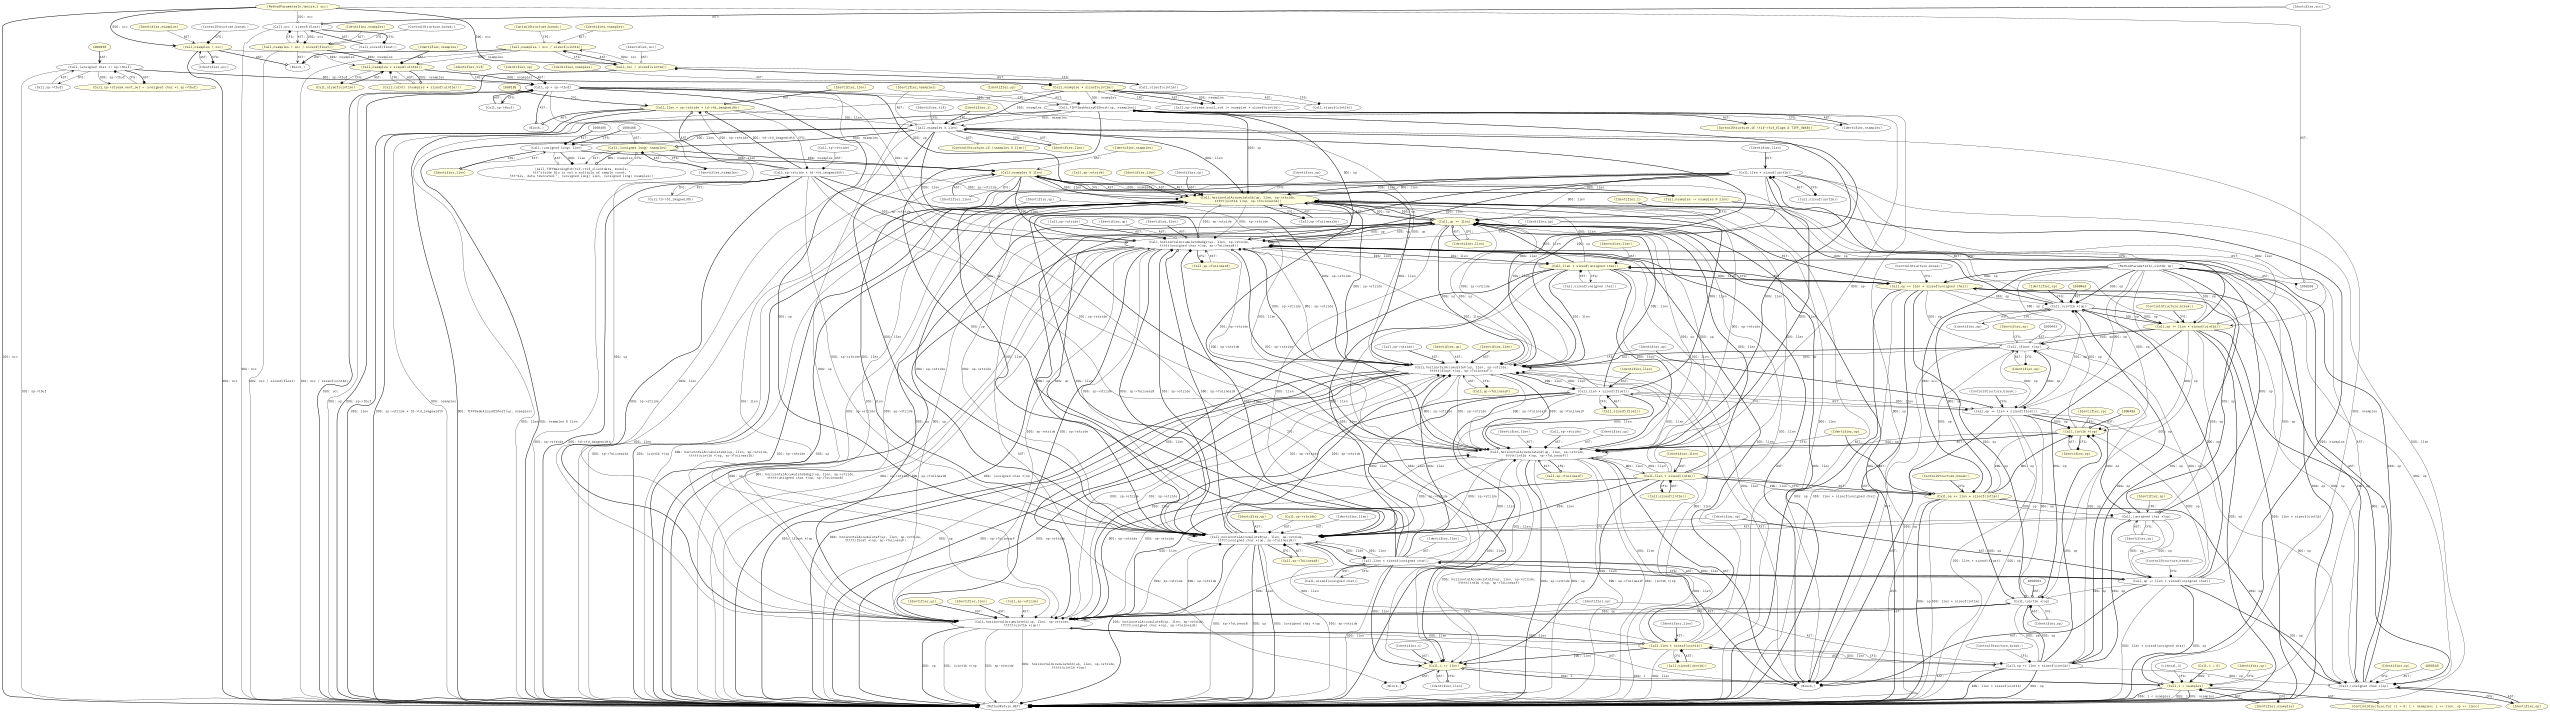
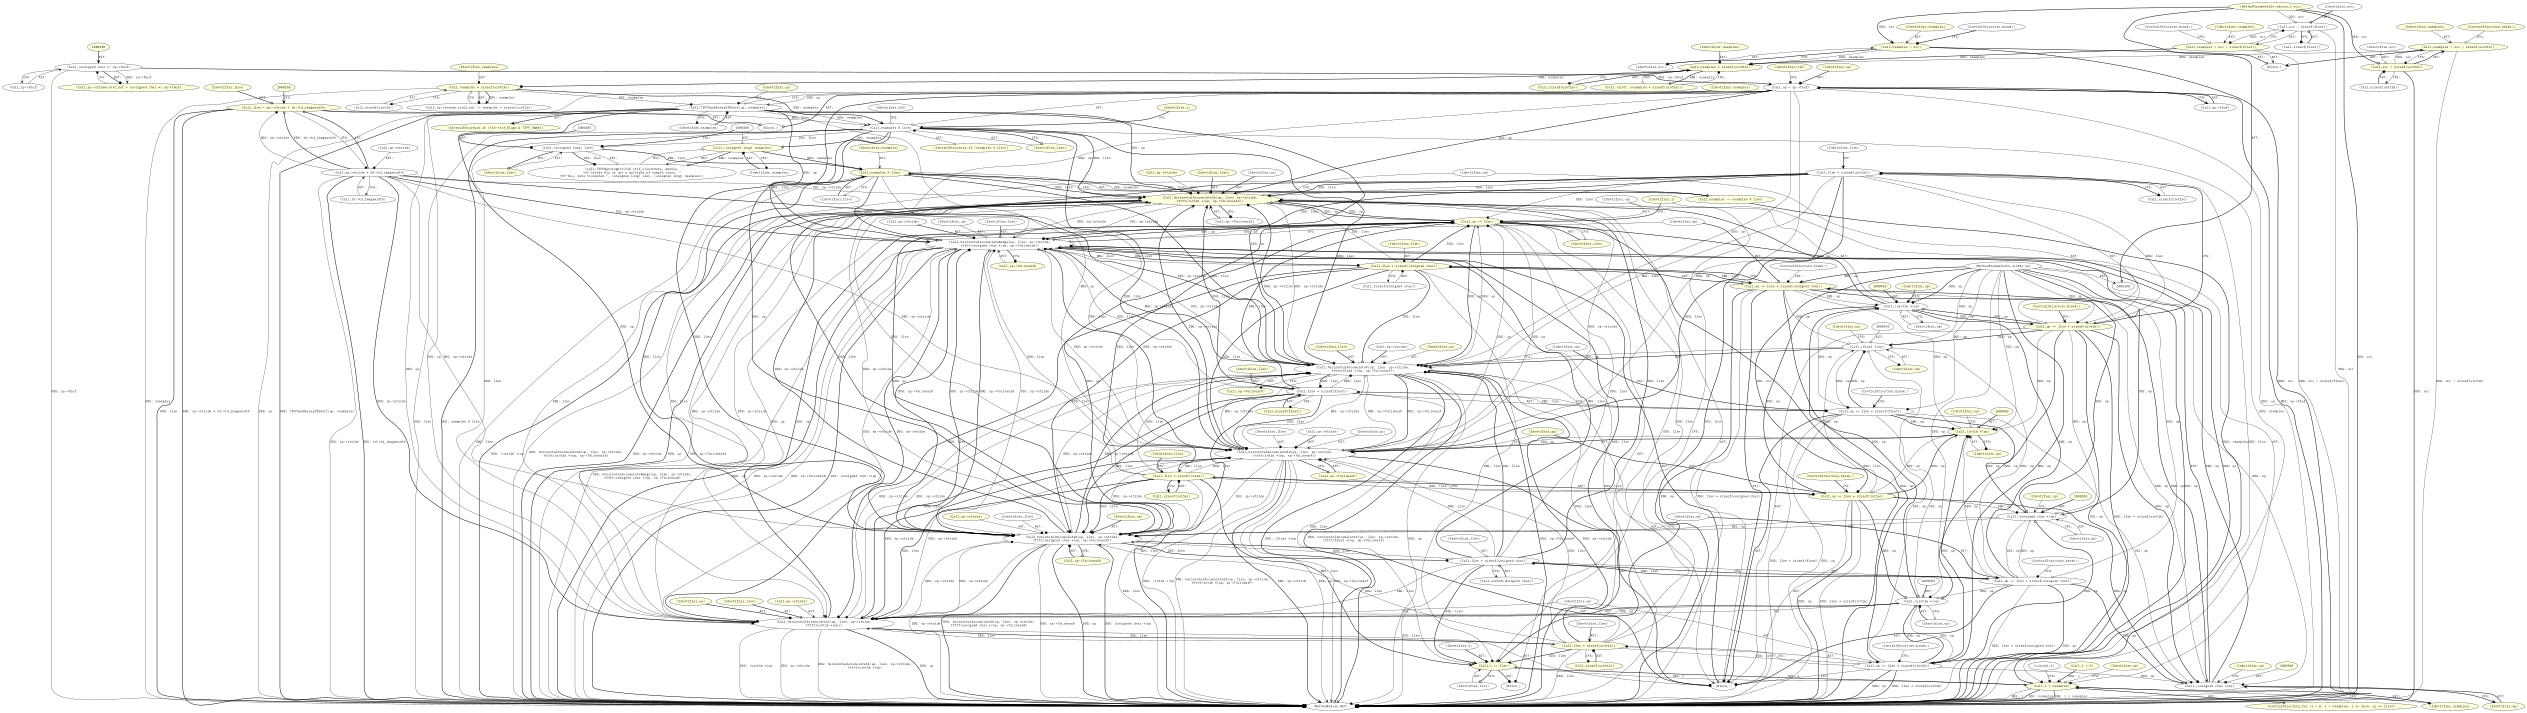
(1447, 13) -> (2251, 89)
(2254, 276) -> (2086, 274)
(1800, 405) -> (1570, 402)
none -> (2081, 496)
